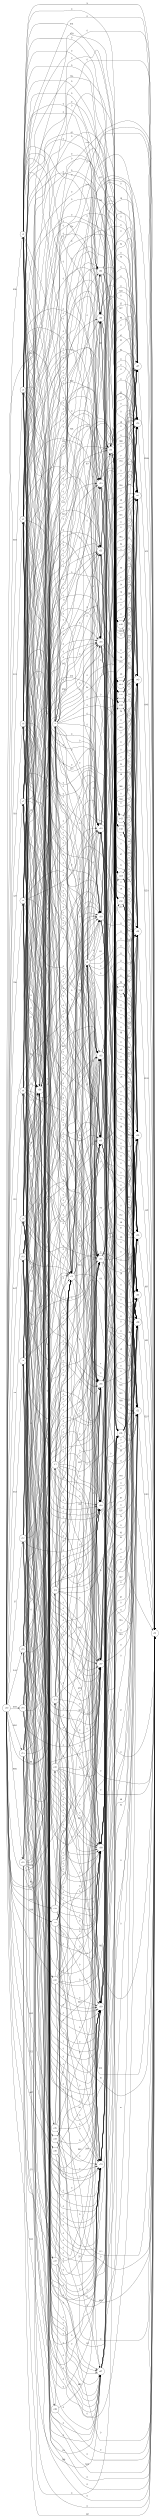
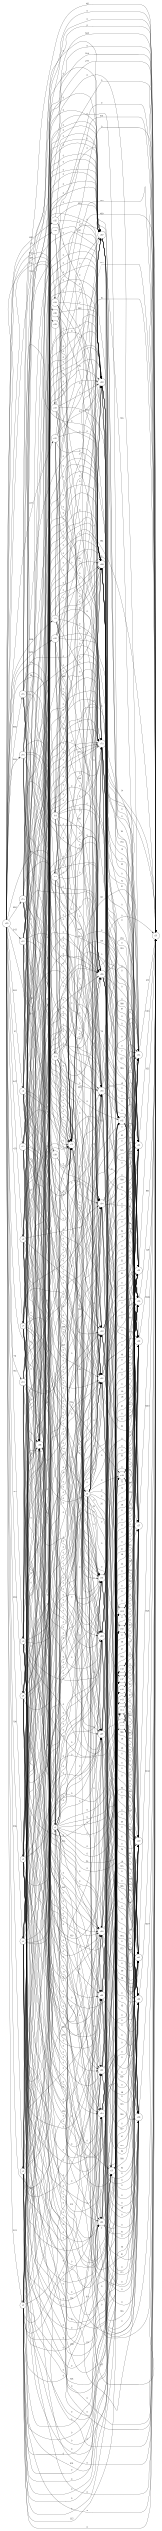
none -> (55, 325)
(115, 1169) -> (70, 983)
none -> (115, 1570)
